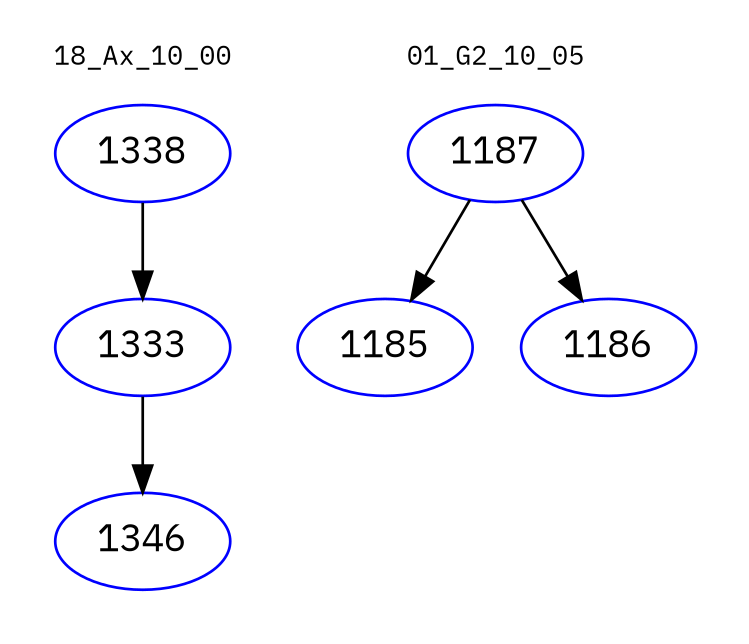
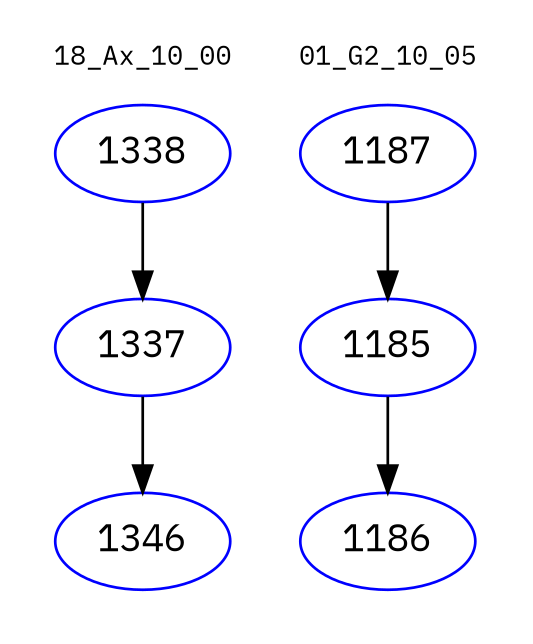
(545, 238) -> (388, 431)
(143, 347) -> (143, 347)
